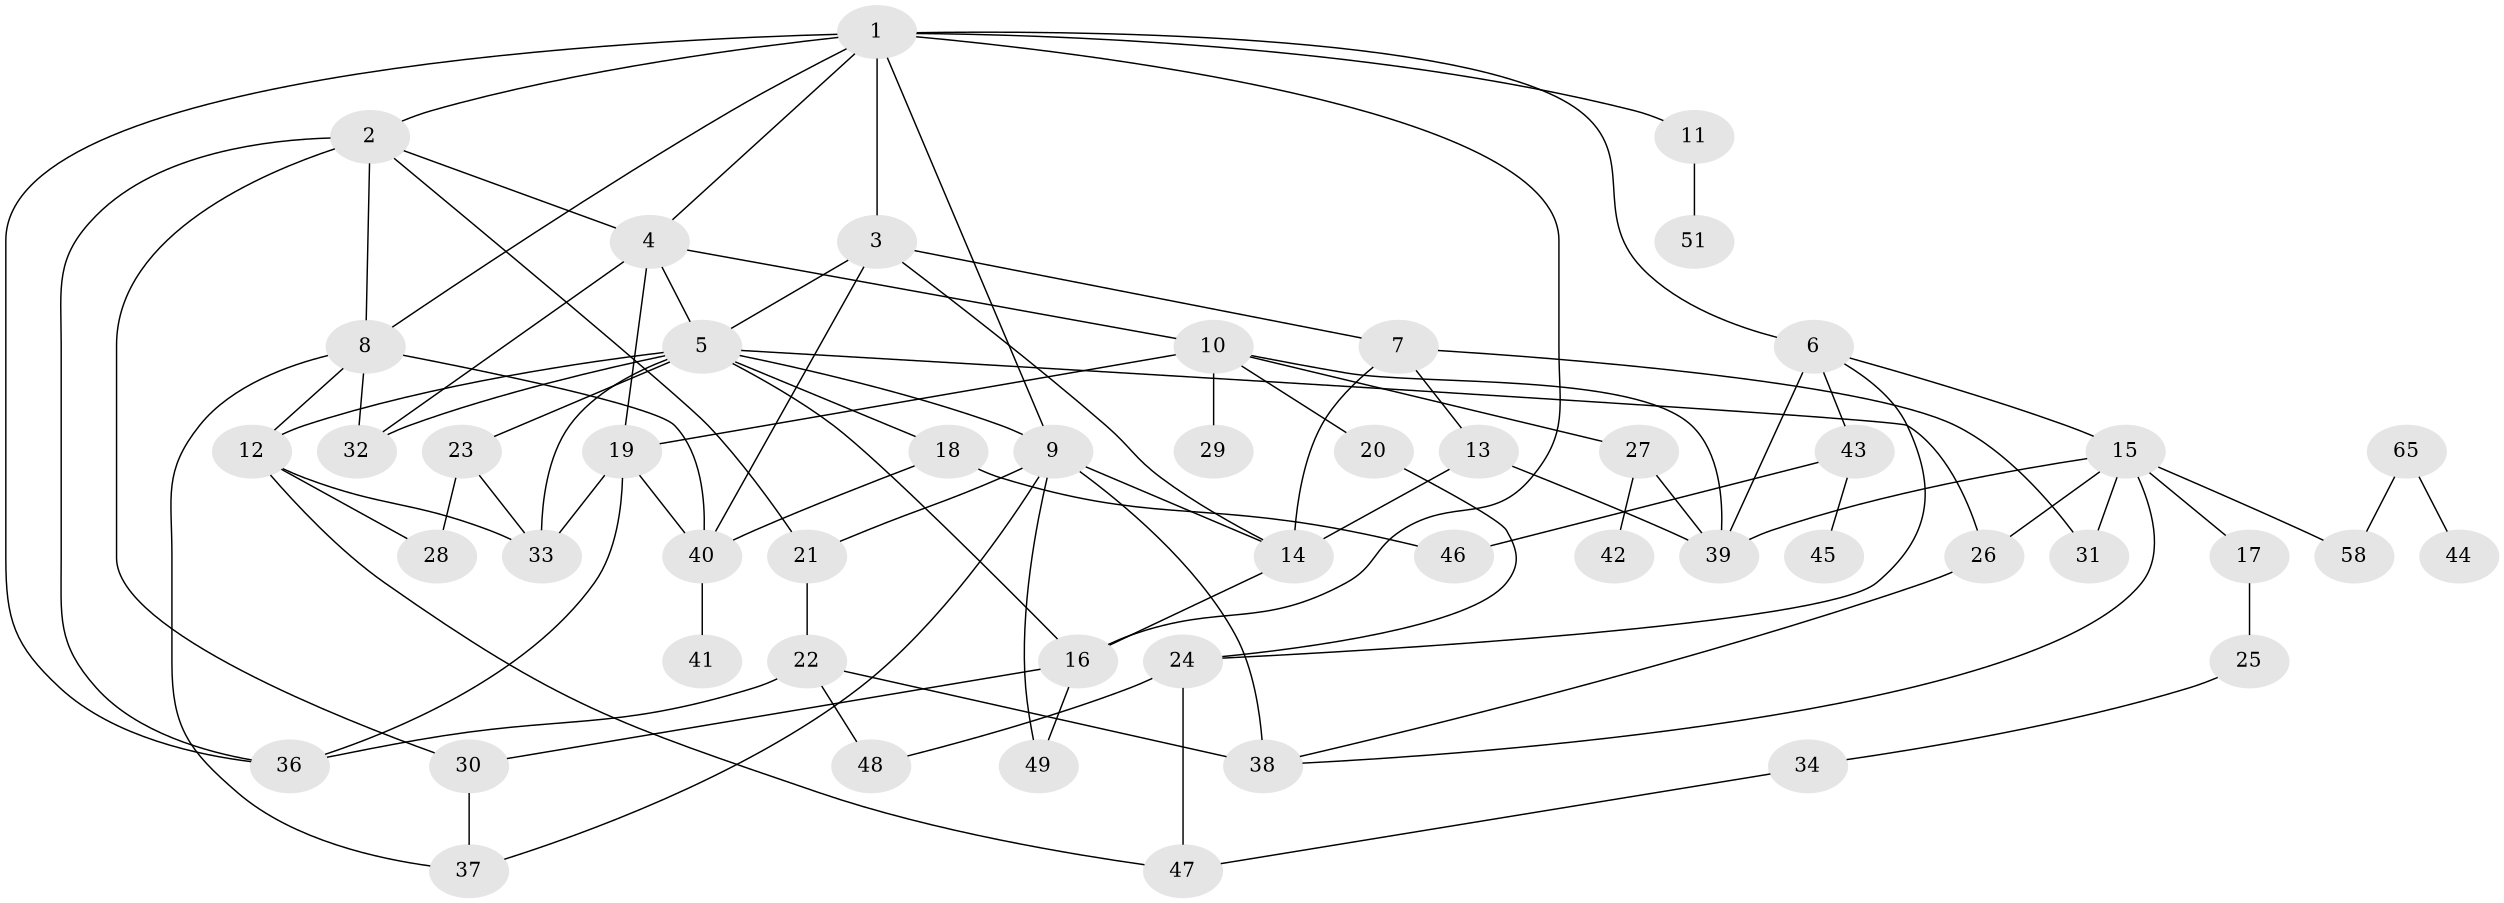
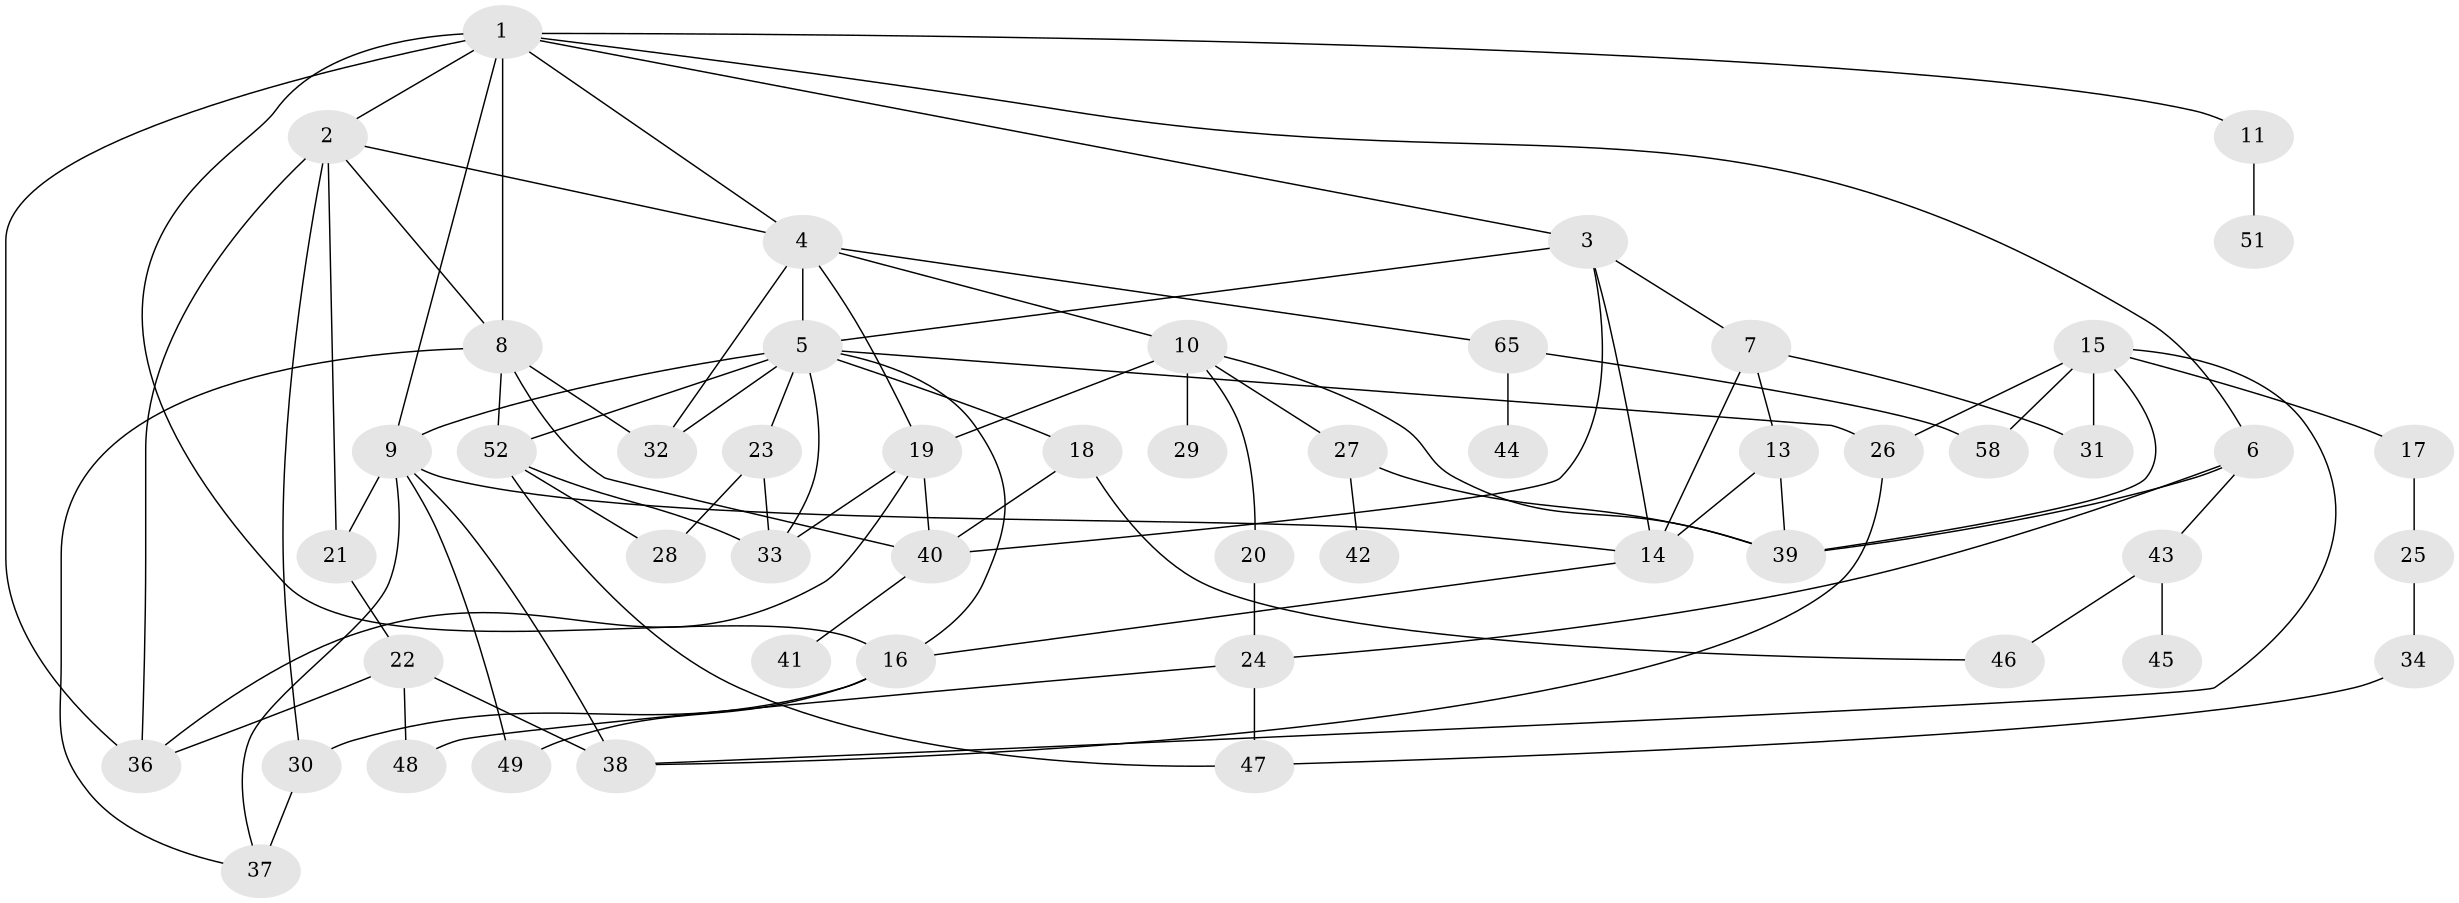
none -> (1140, 292)
(1973, 394) -> none
(252, 452) -> (497, 452)
